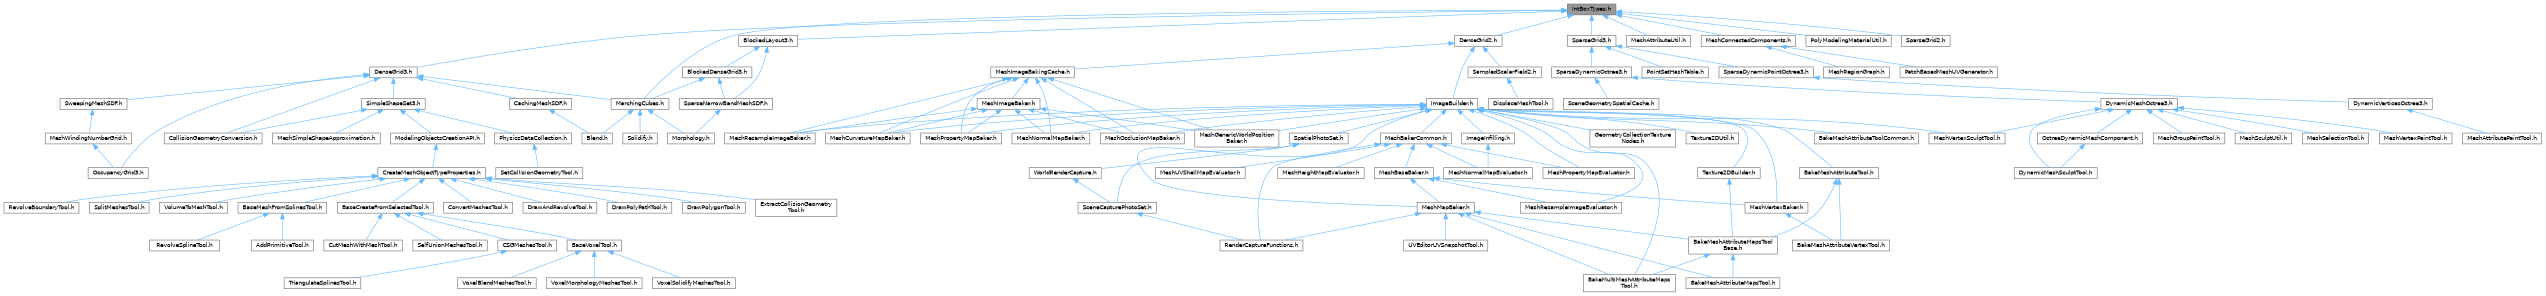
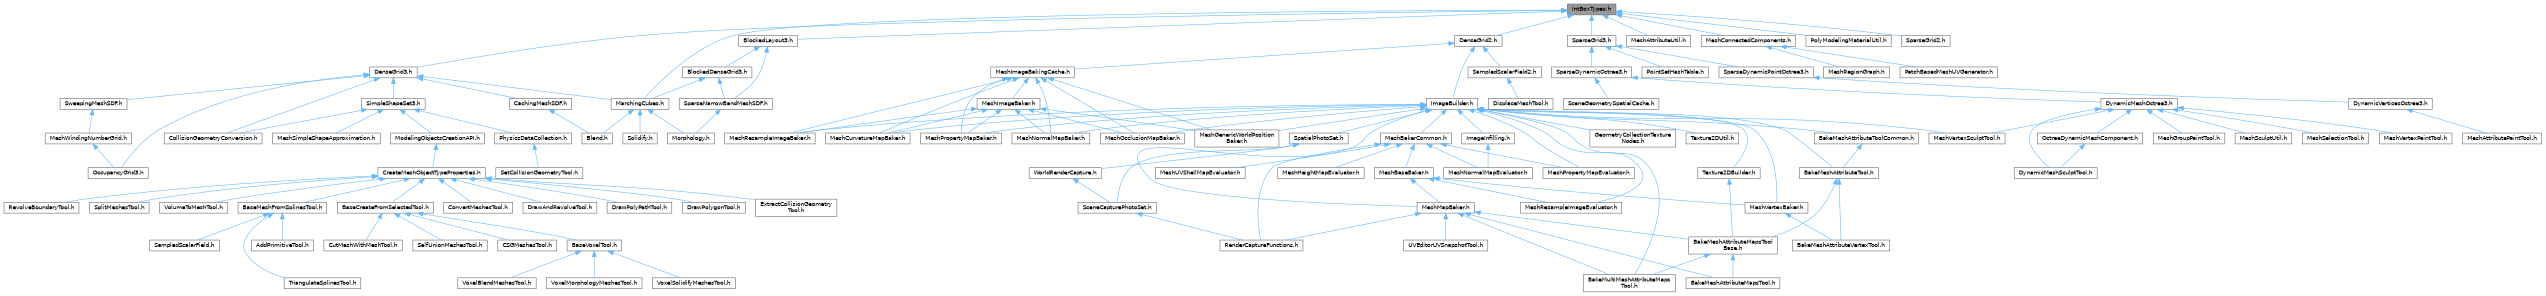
none -> (1851, 158)
(185, 245) -> (185, 245)
(428, 266) -> (246, 253)
